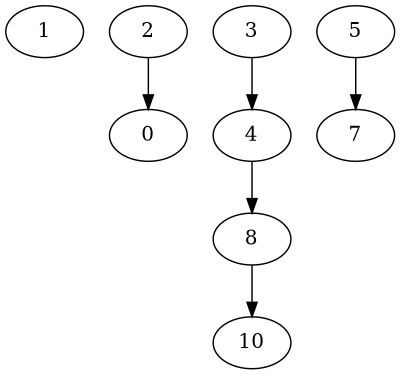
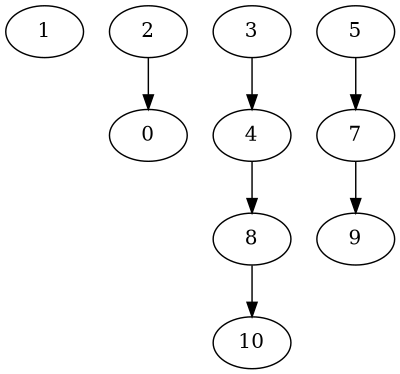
none -> (356, 239)
